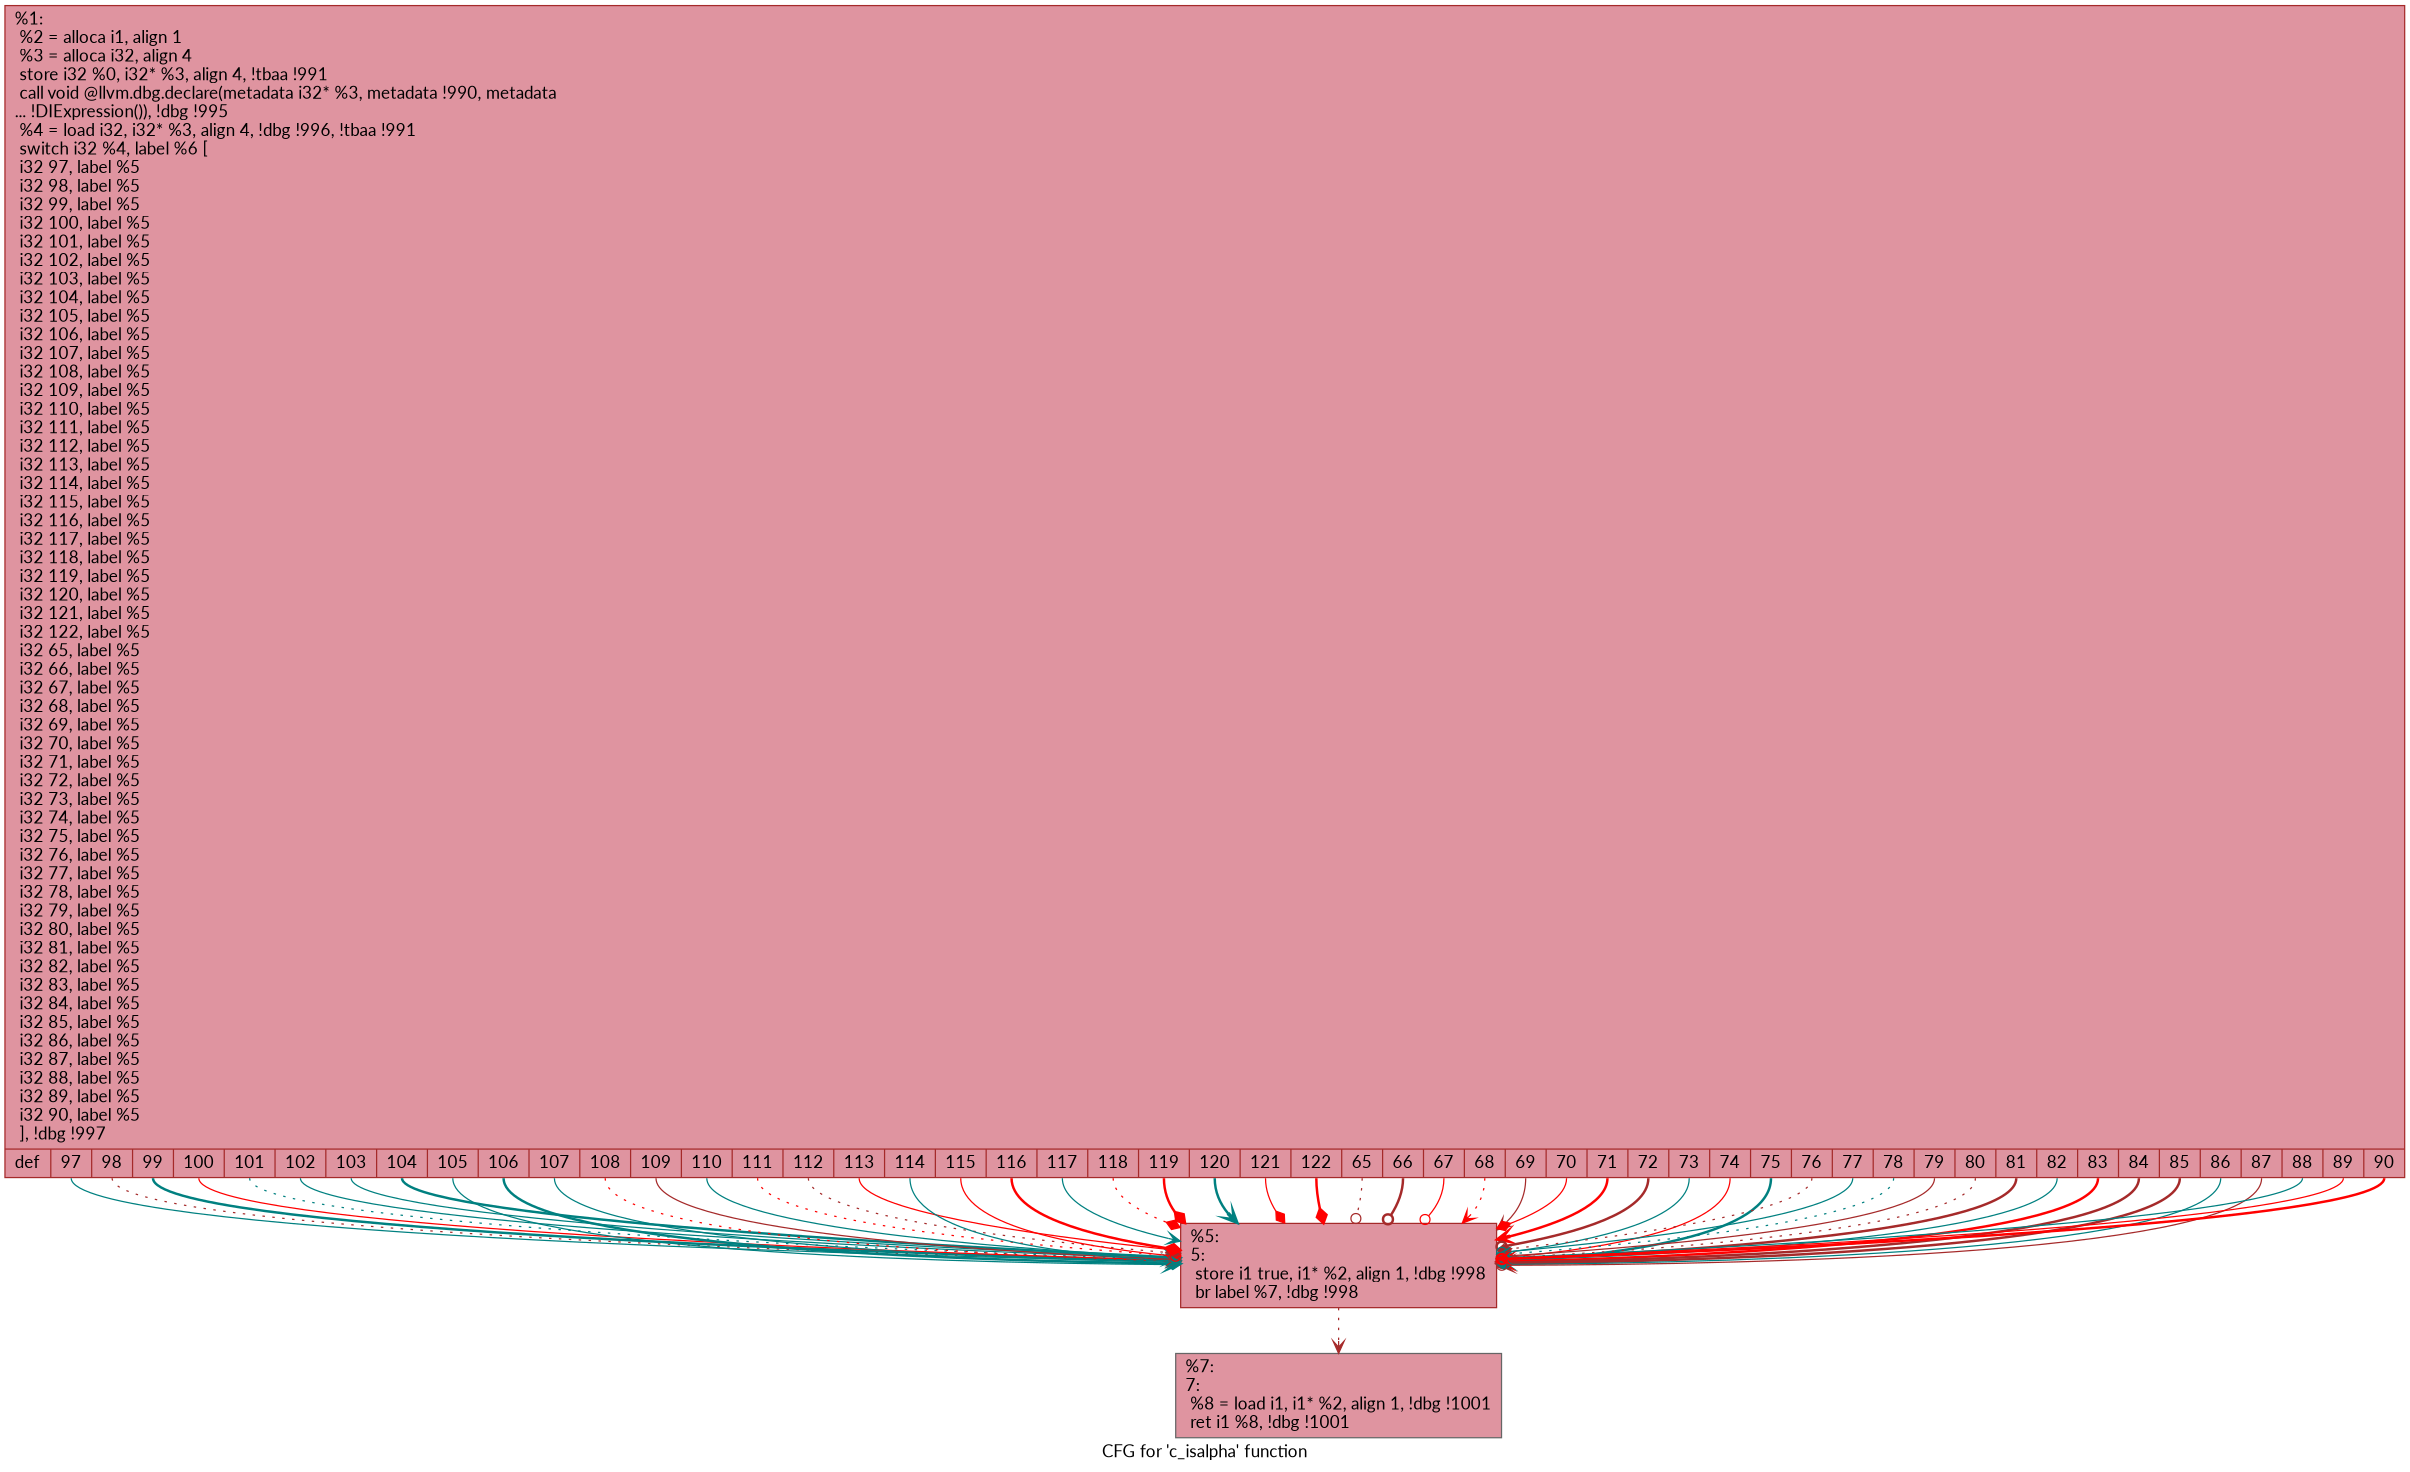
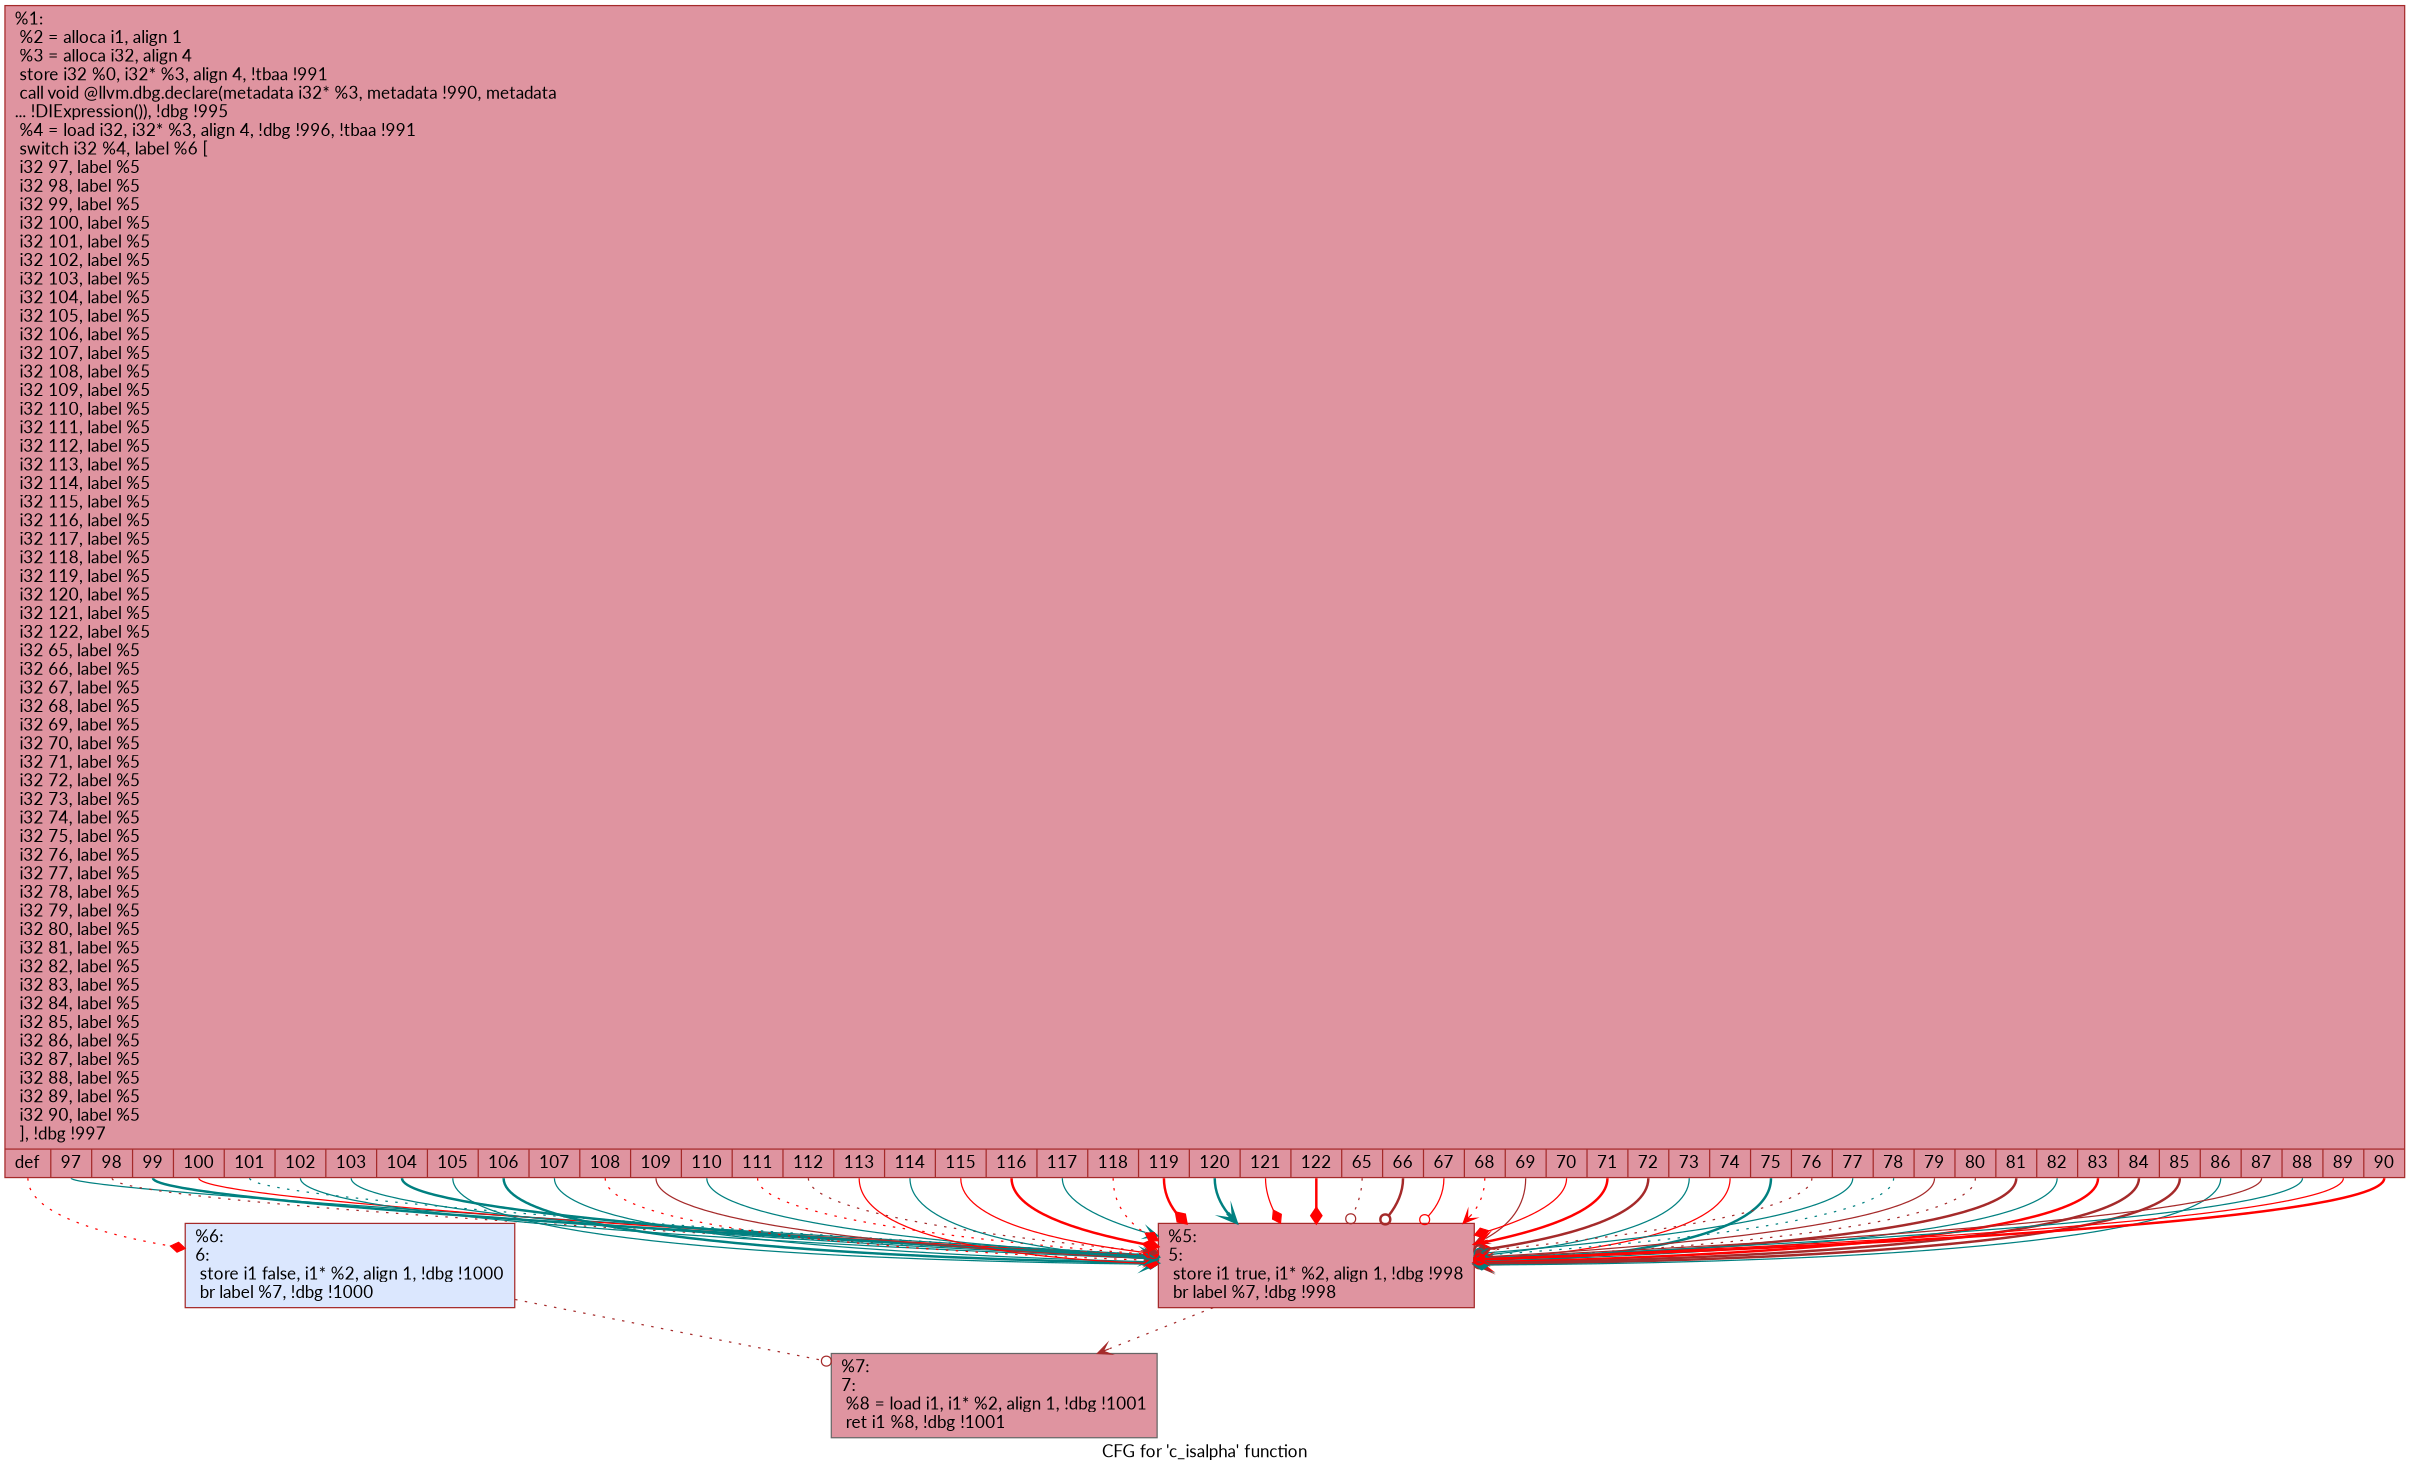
none -> (350, 1266)
